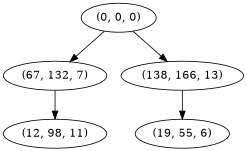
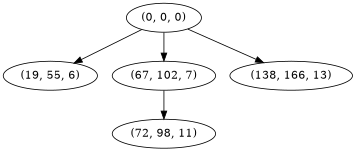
(55, 76) -> (164, 76)
(182, 101) -> (112, 45)
(55, 134) -> (164, 134)
